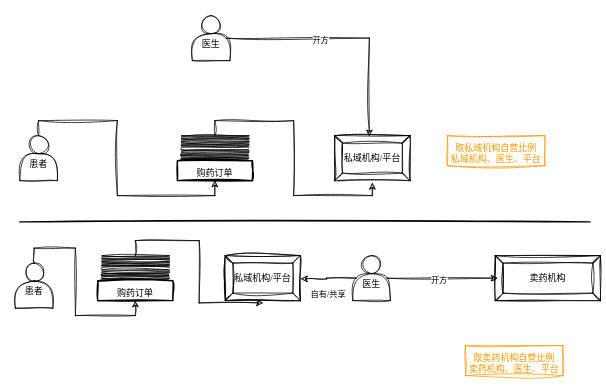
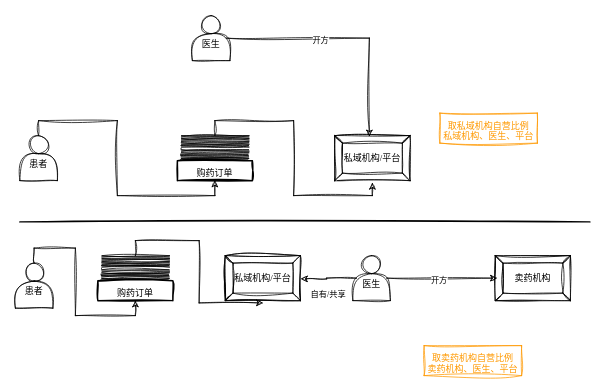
(496, 150) -> (489, 128)
(548, 278) -> (533, 278)
(514, 360) -> (473, 360)
